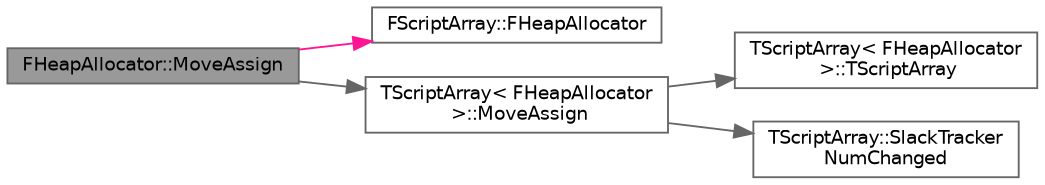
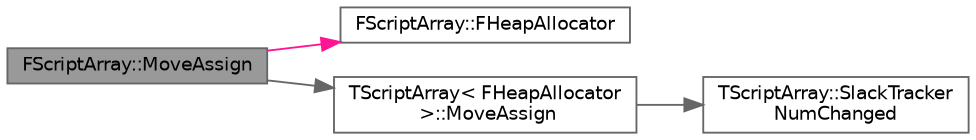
(886, 60) -> none
(153, 66) -> (137, 66)
